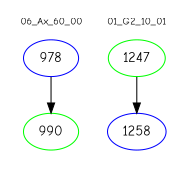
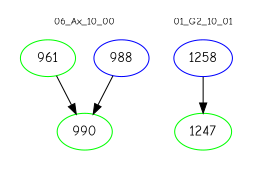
(52, 22) -> (85, 22)
none -> (48, 58)
(51, 58) -> (121, 58)
(137, 90) -> (203, 90)
